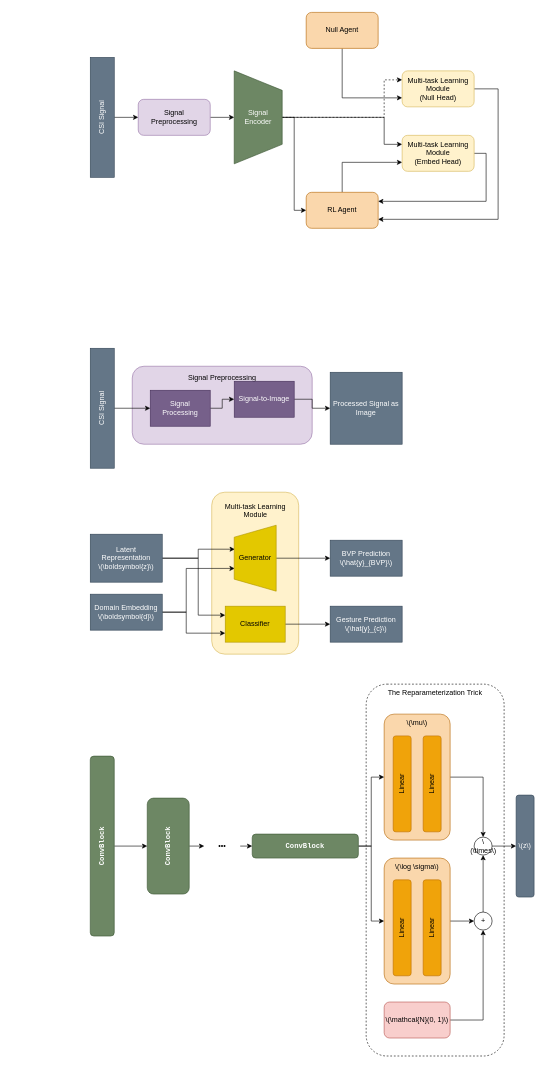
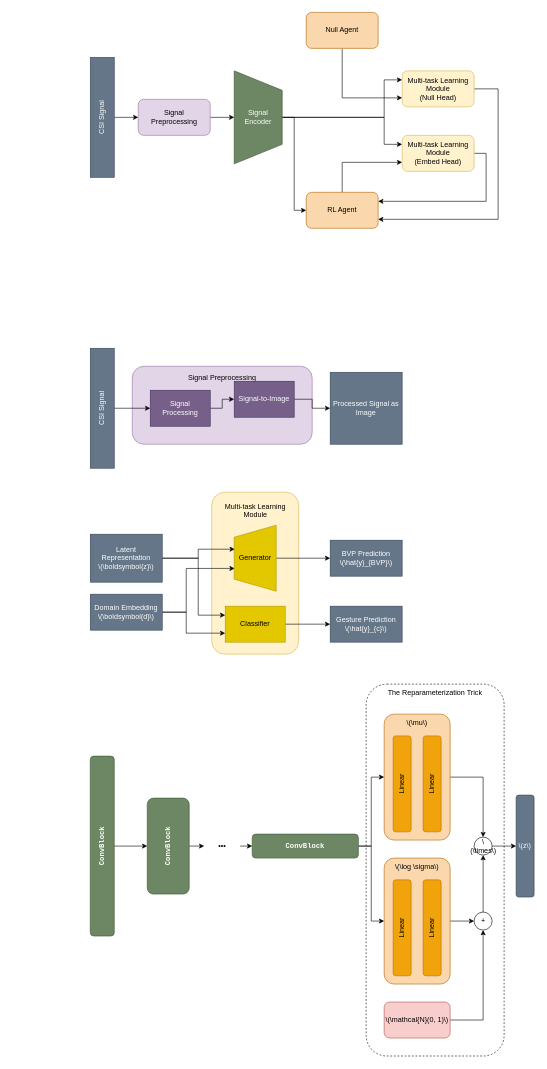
(384, 91) -> (384, 91)
